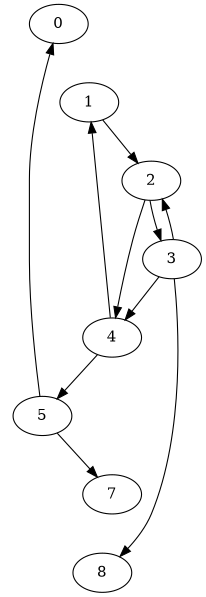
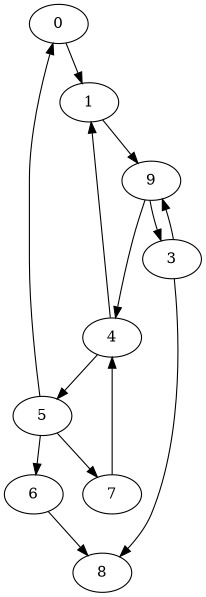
none -> (72, 58)
(151, 181) -> (151, 181)
(145, 294) -> (112, 421)
none -> (34, 494)
